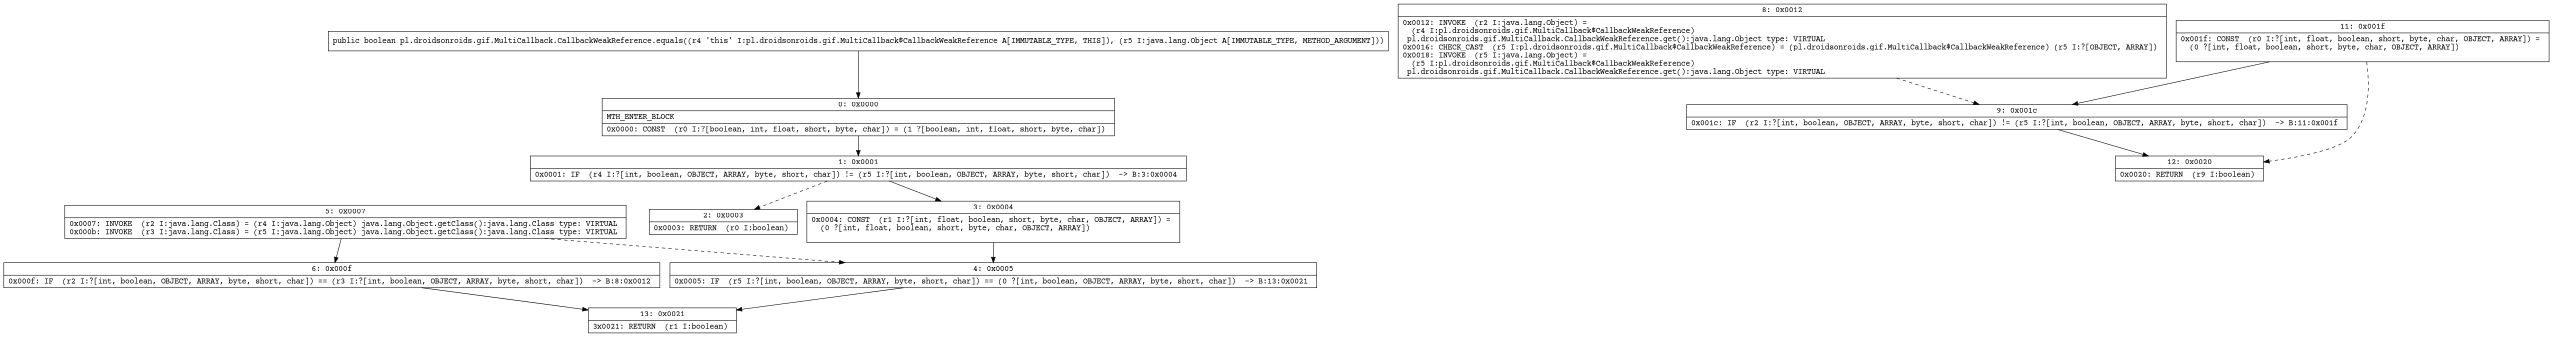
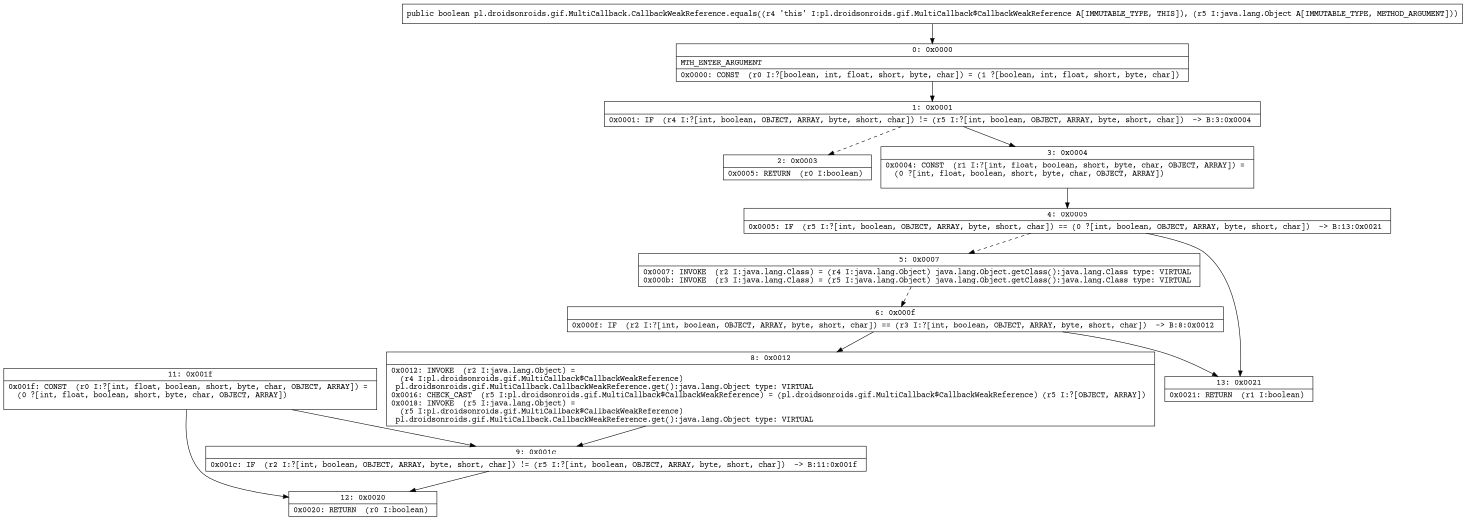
(1935, 90) -> (614, 435)
(640, 117) -> (721, 62)
(2348, 139) -> (210, 478)
(2189, 174) -> (363, 510)
(723, 228) -> (797, 173)
(339, 248) -> (908, 294)
(692, 250) -> (1002, 243)
(662, 326) -> (1239, 395)
none -> (858, 341)
